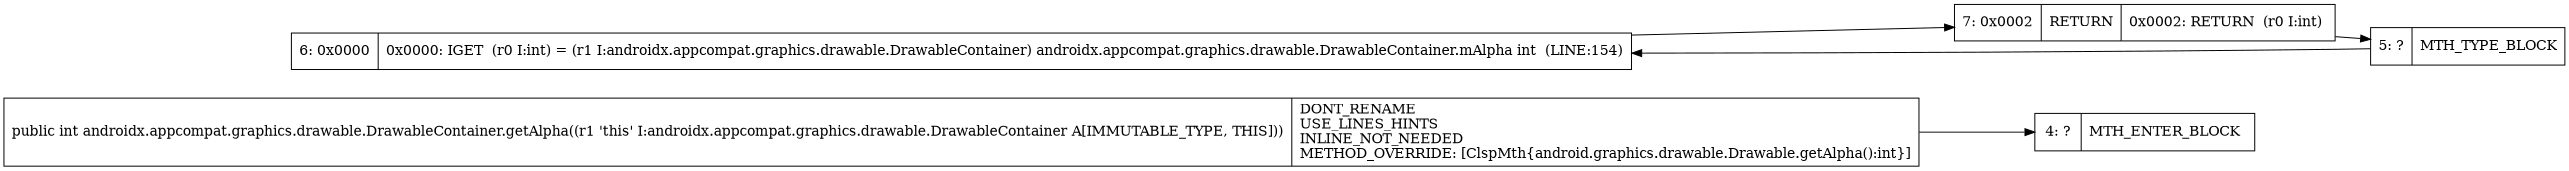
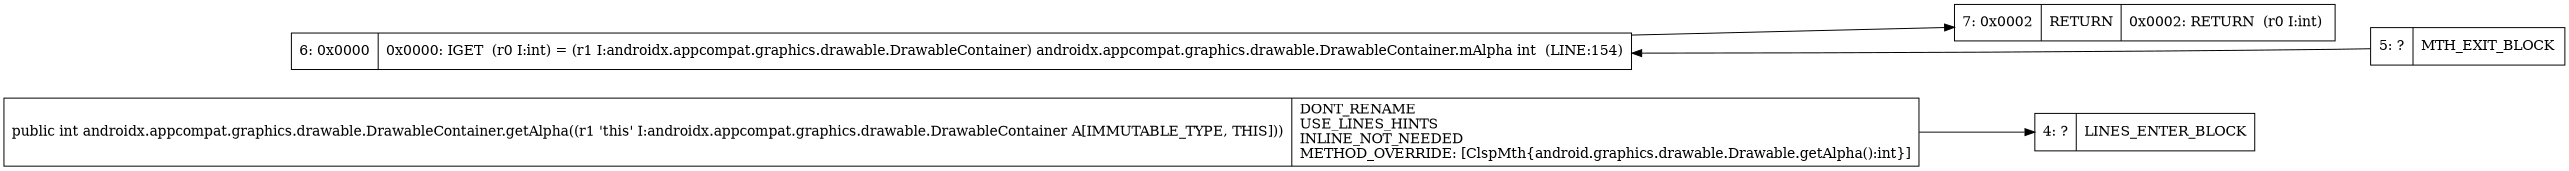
(2348, 38) -> none
(2488, 46) -> (2488, 46)
(2165, 132) -> (2166, 132)
